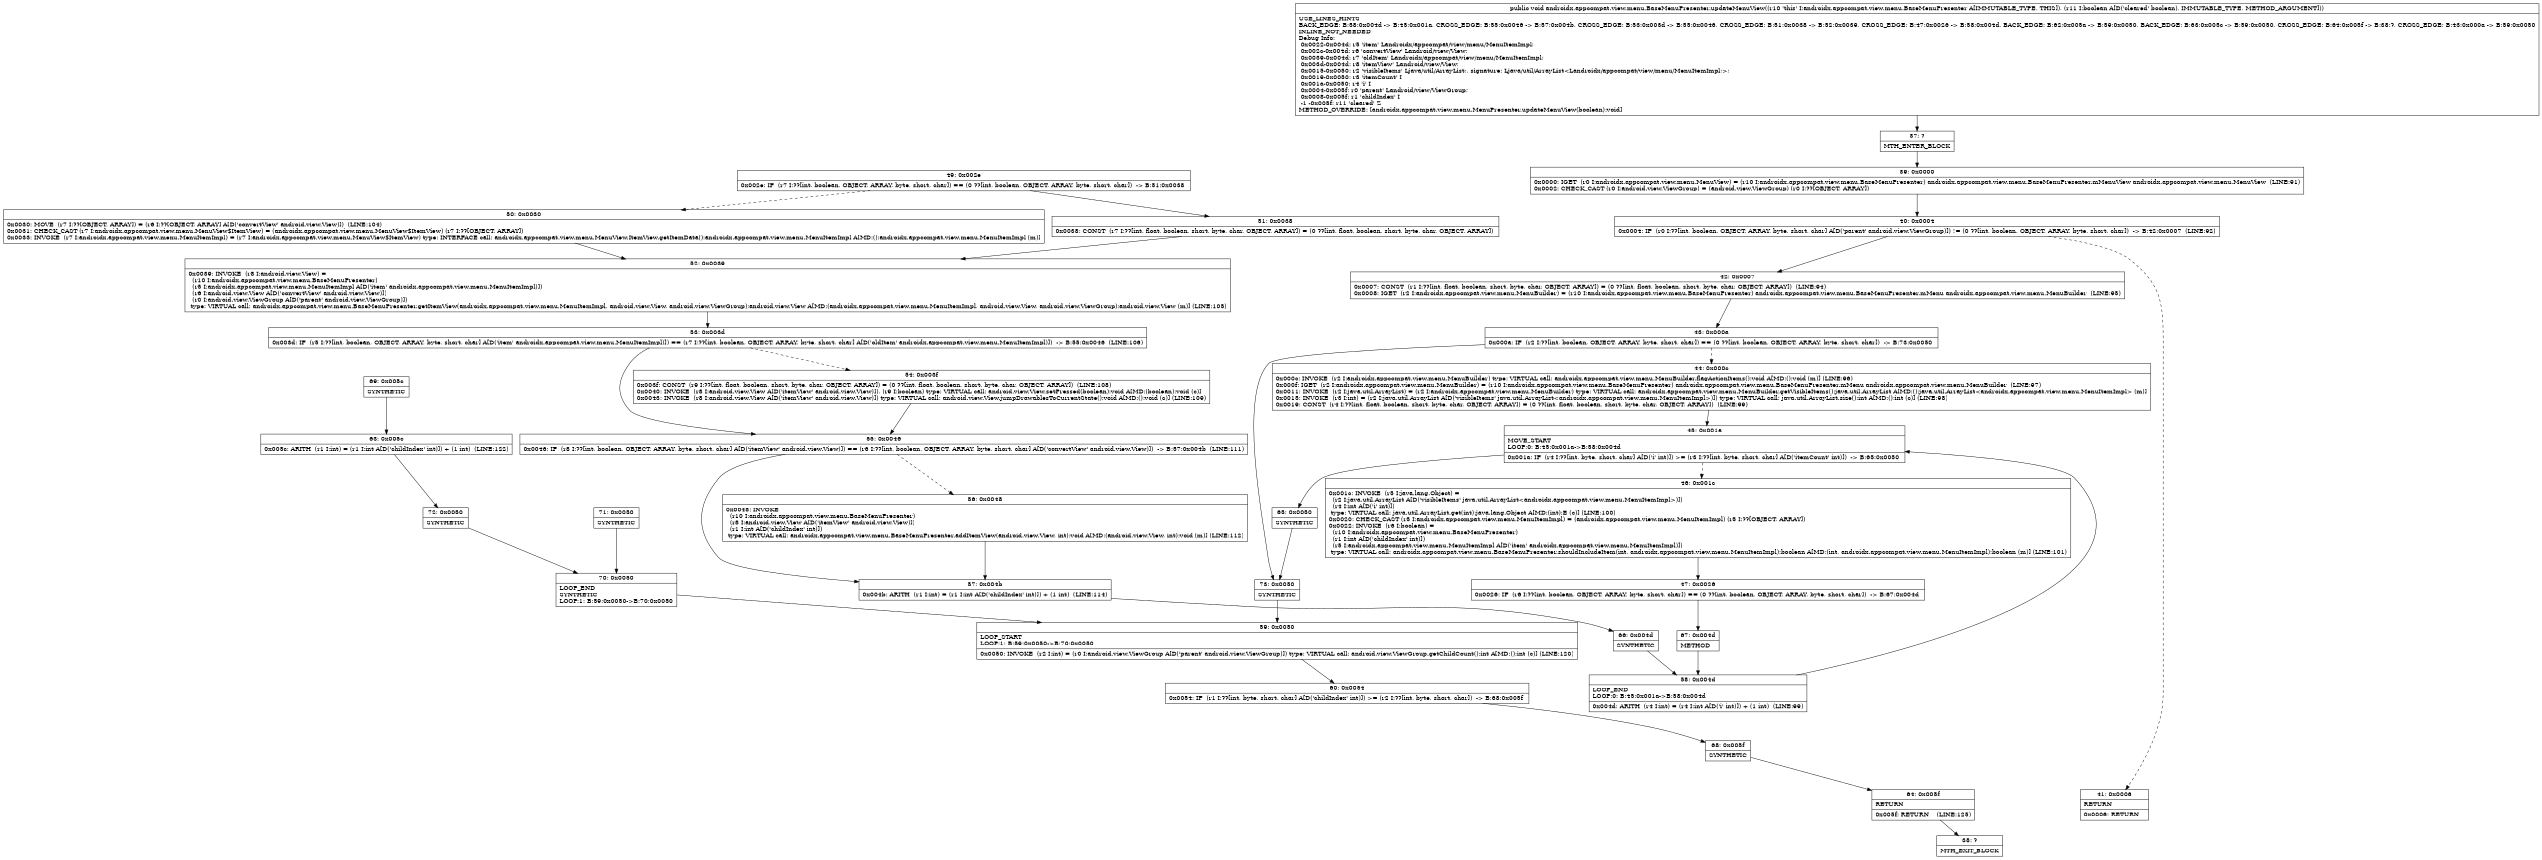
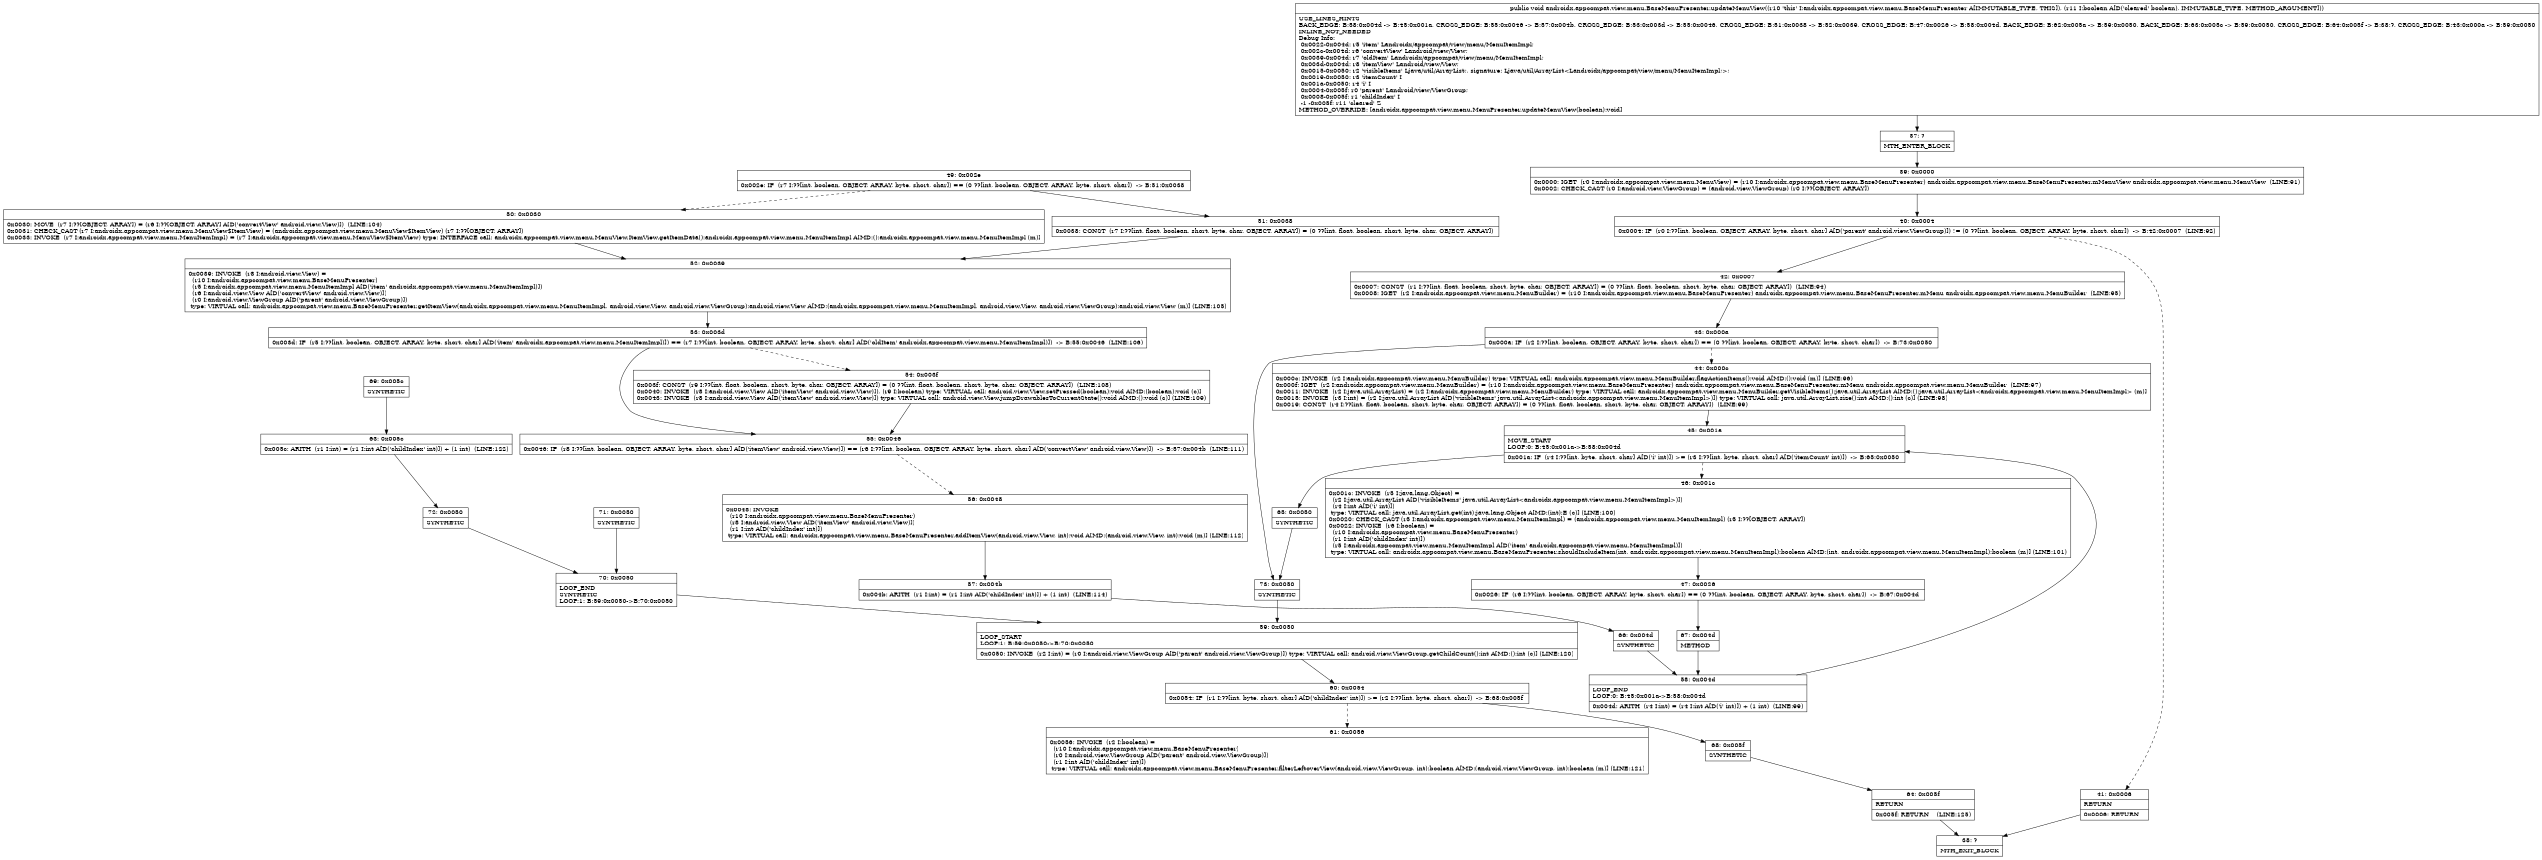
(712, 549) -> none
none -> (1347, 751)
none -> (2044, 825)
